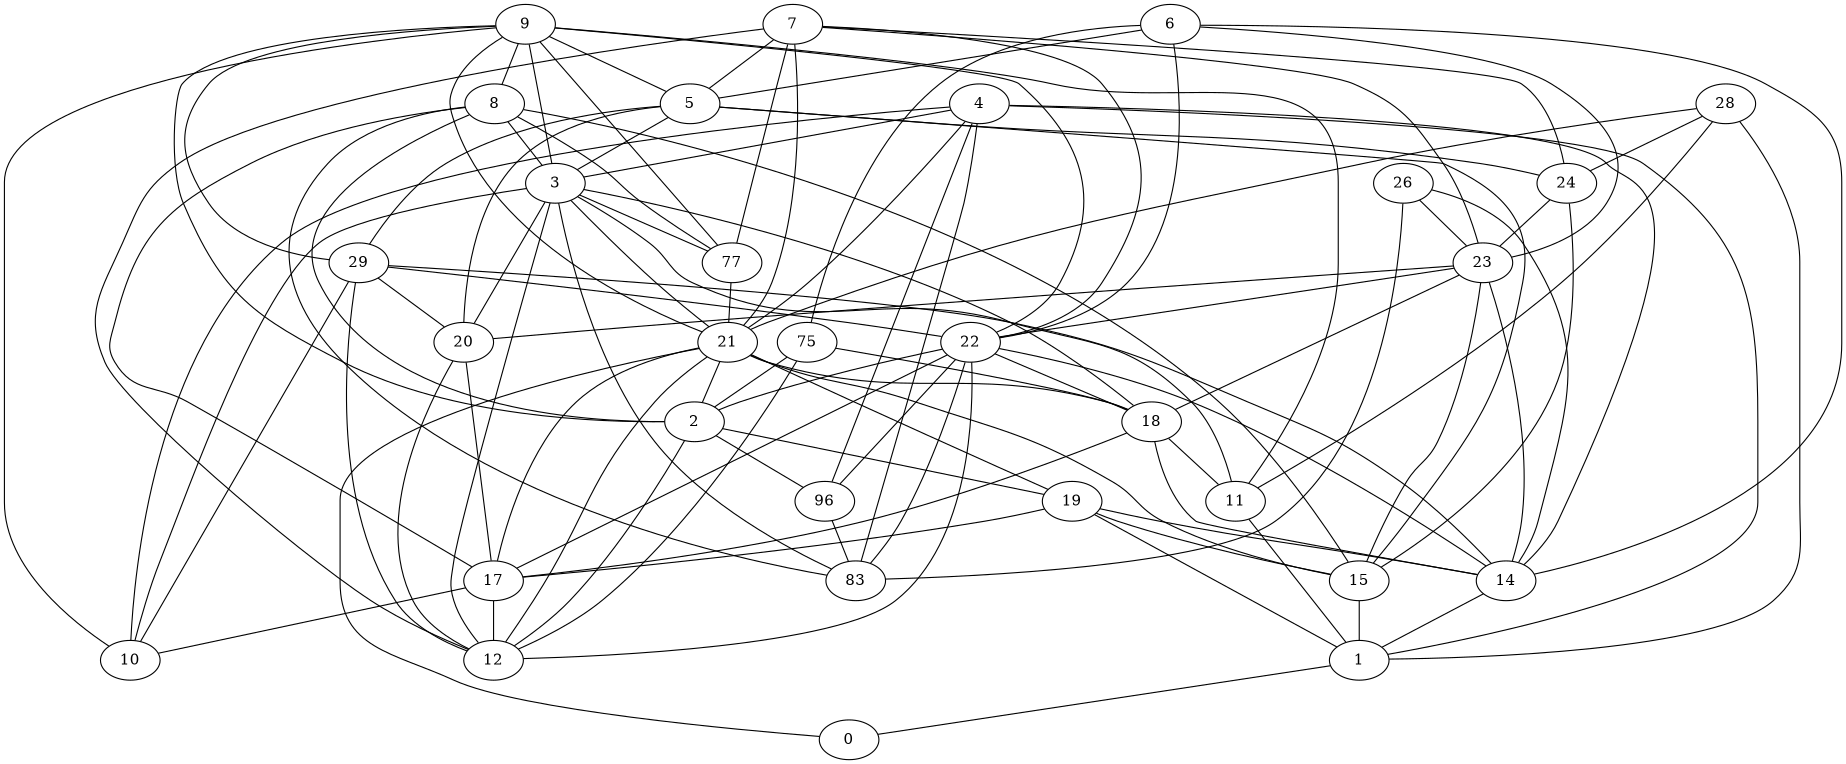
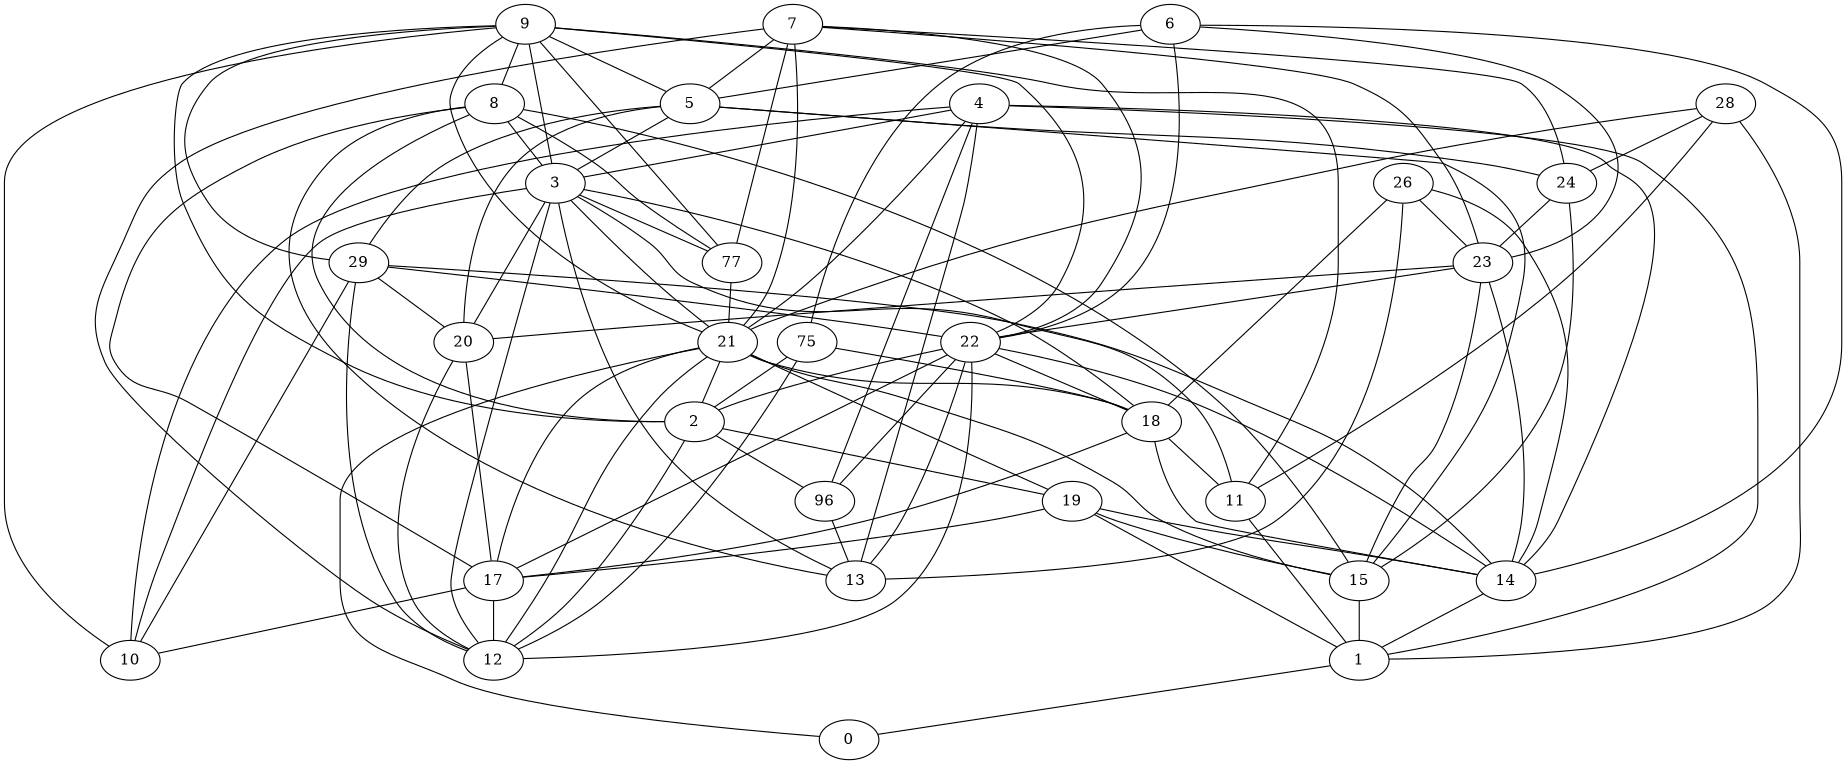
(1310, 346) -> (1278, 303)
(856, 581) -> (856, 581)
